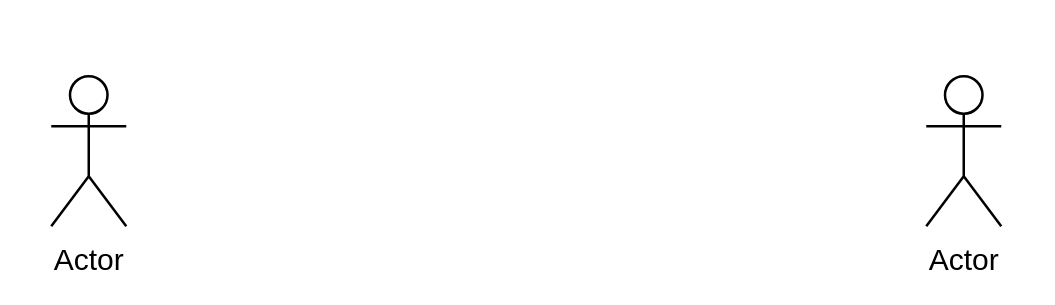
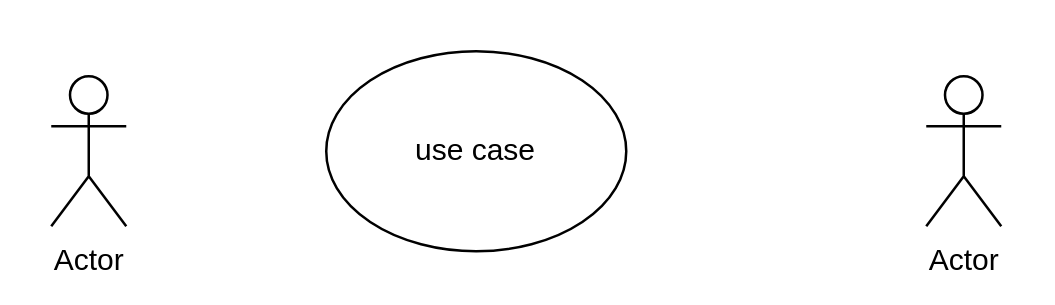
none -> (476, 151)
